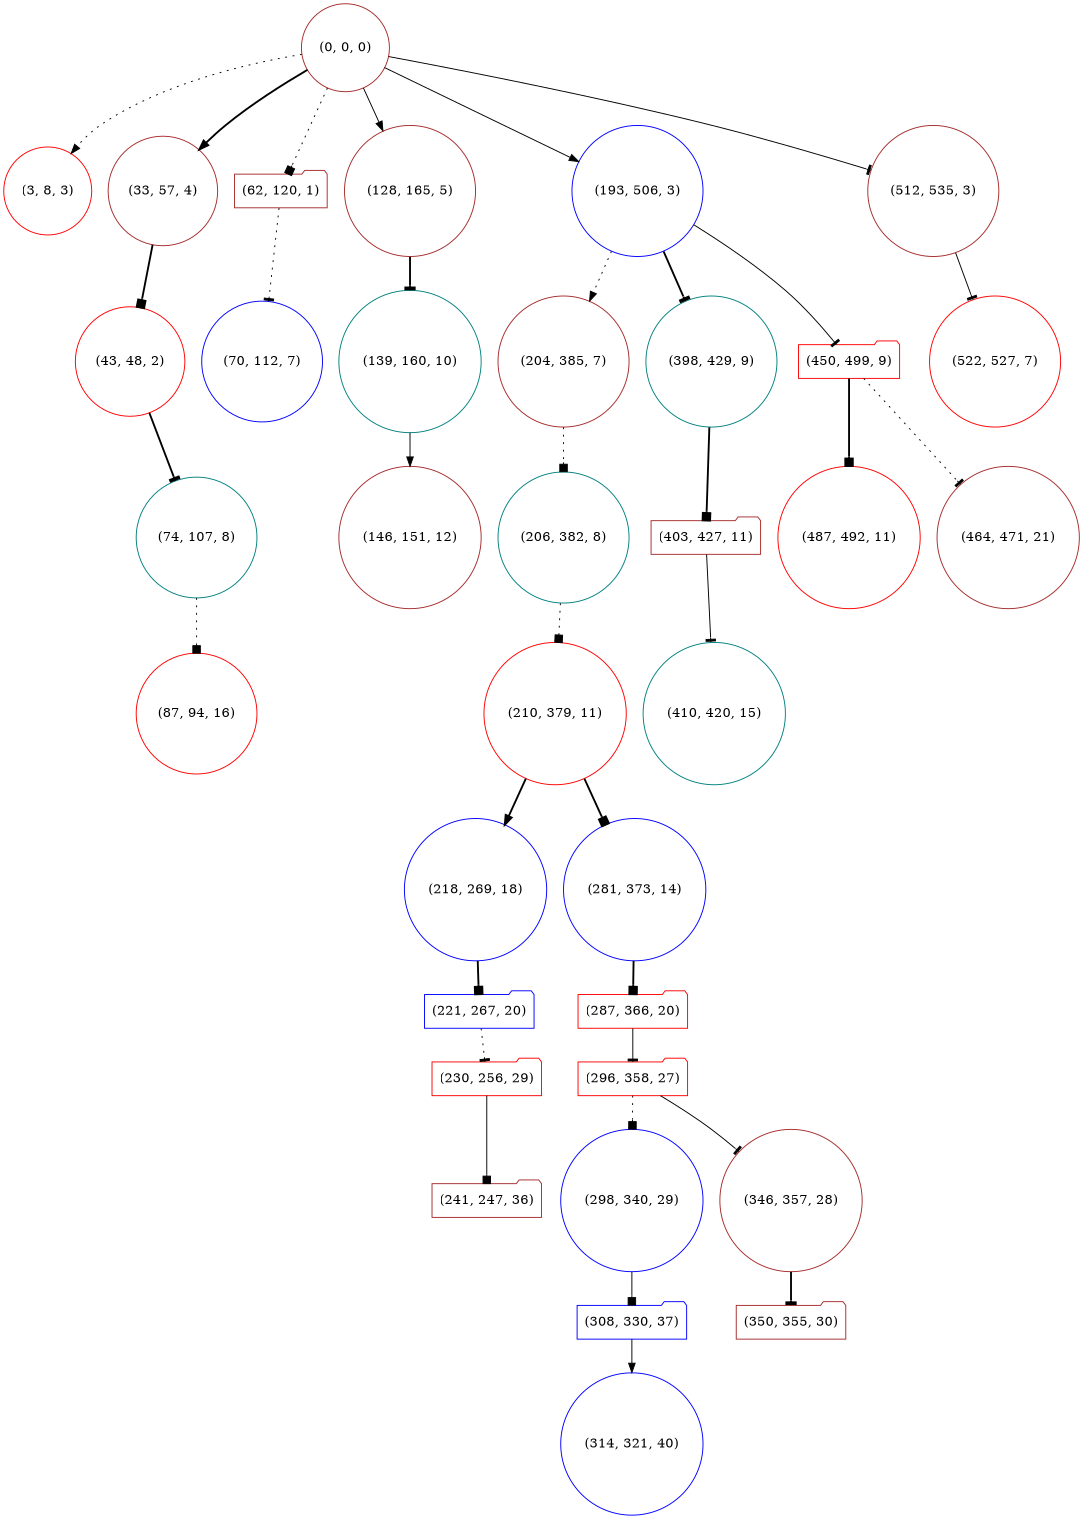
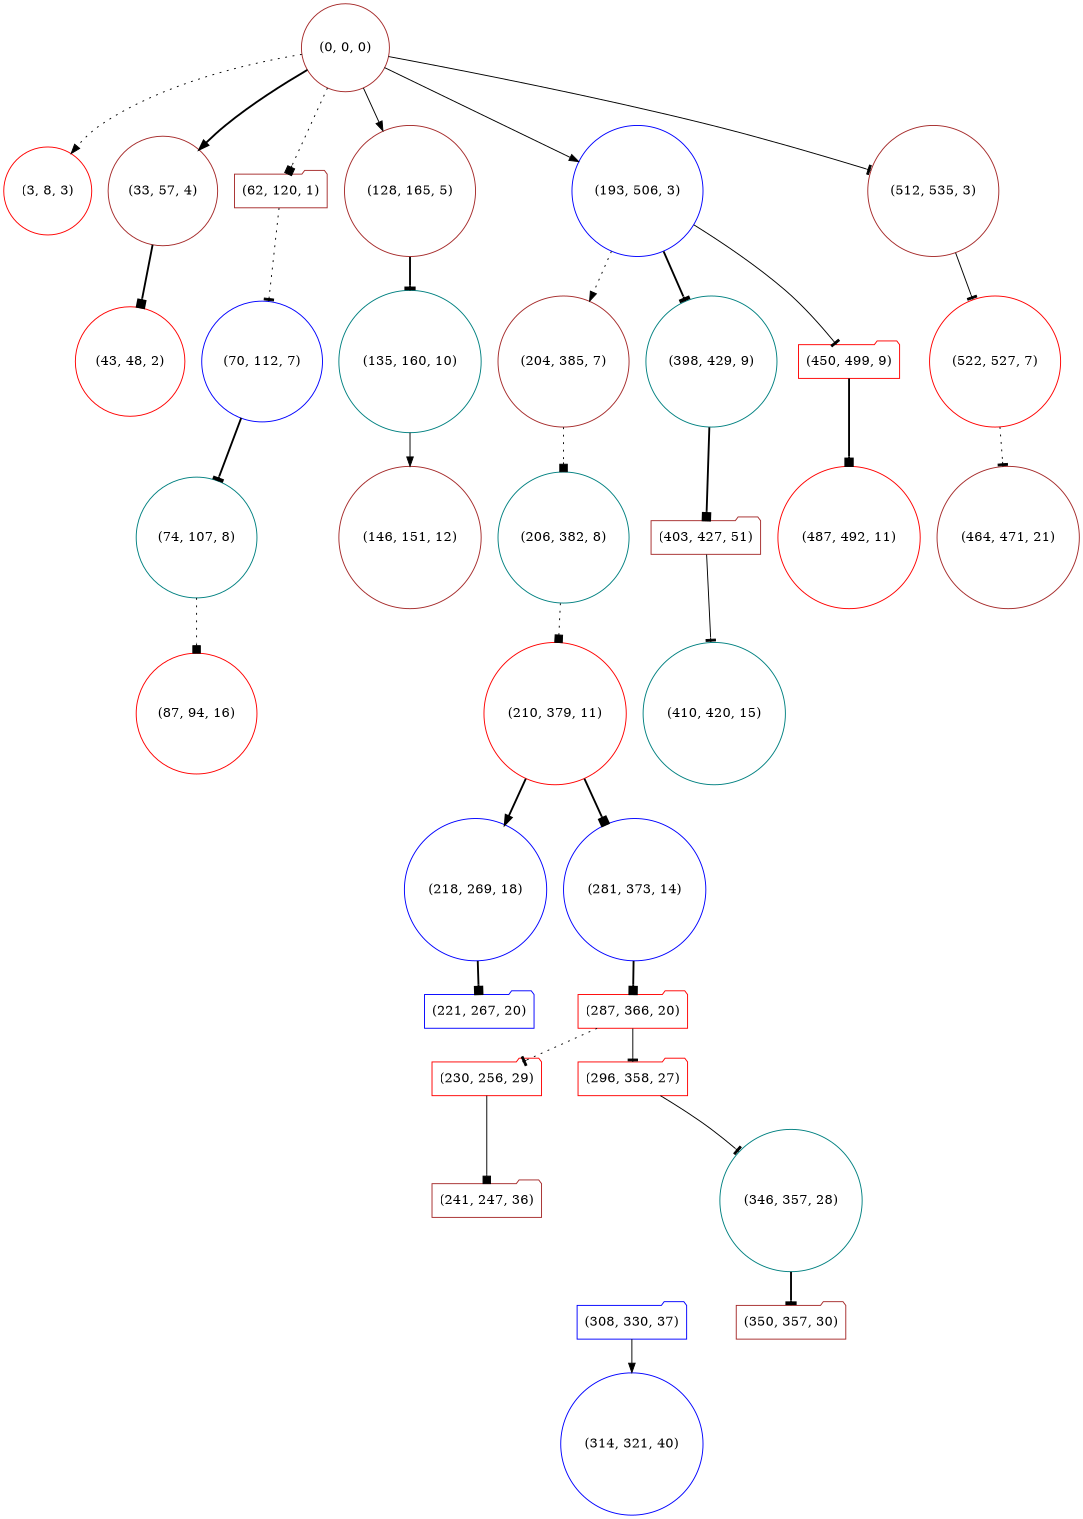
(410, 362) -> (410, 362)
(910, 429) -> (1001, 444)
(161, 445) -> (230, 447)
(706, 538) -> (706, 538)
(483, 1043) -> (562, 1044)
(632, 1201) -> none
(791, 1201) -> (791, 1201)
(791, 1322) -> (791, 1322)
